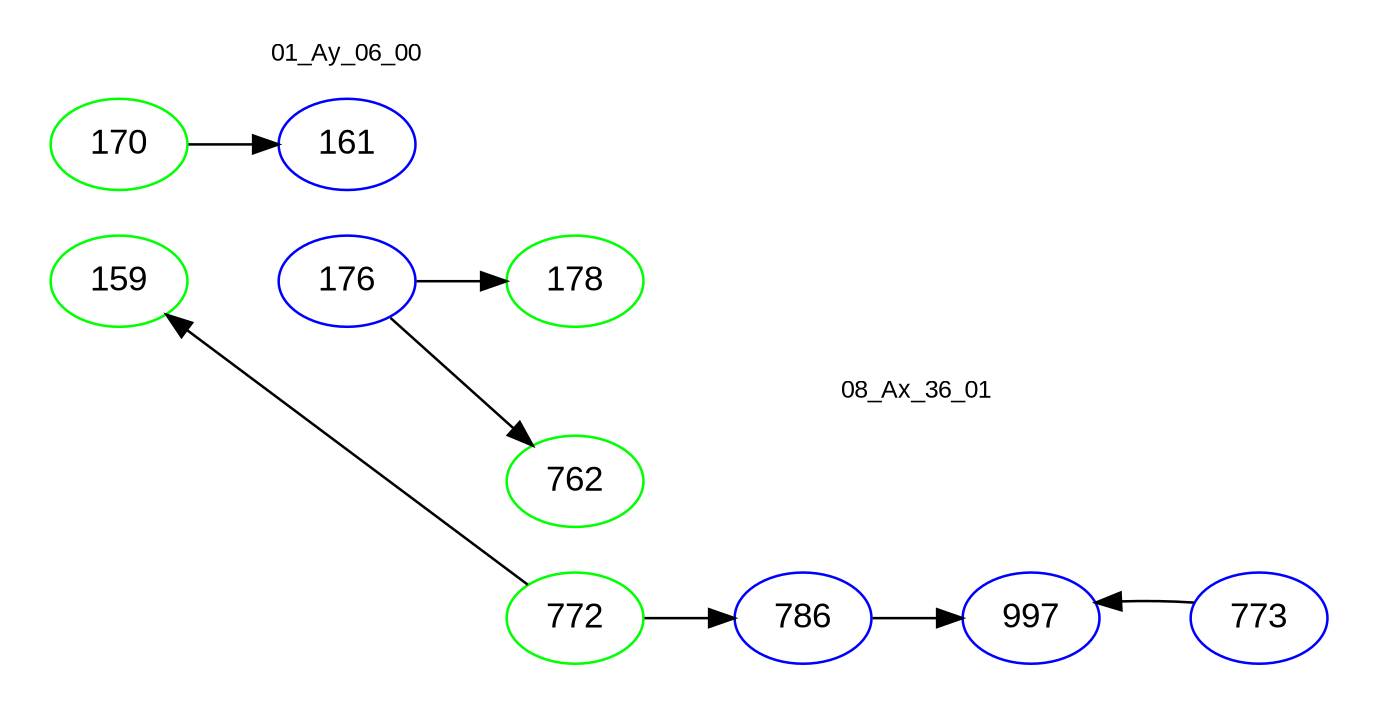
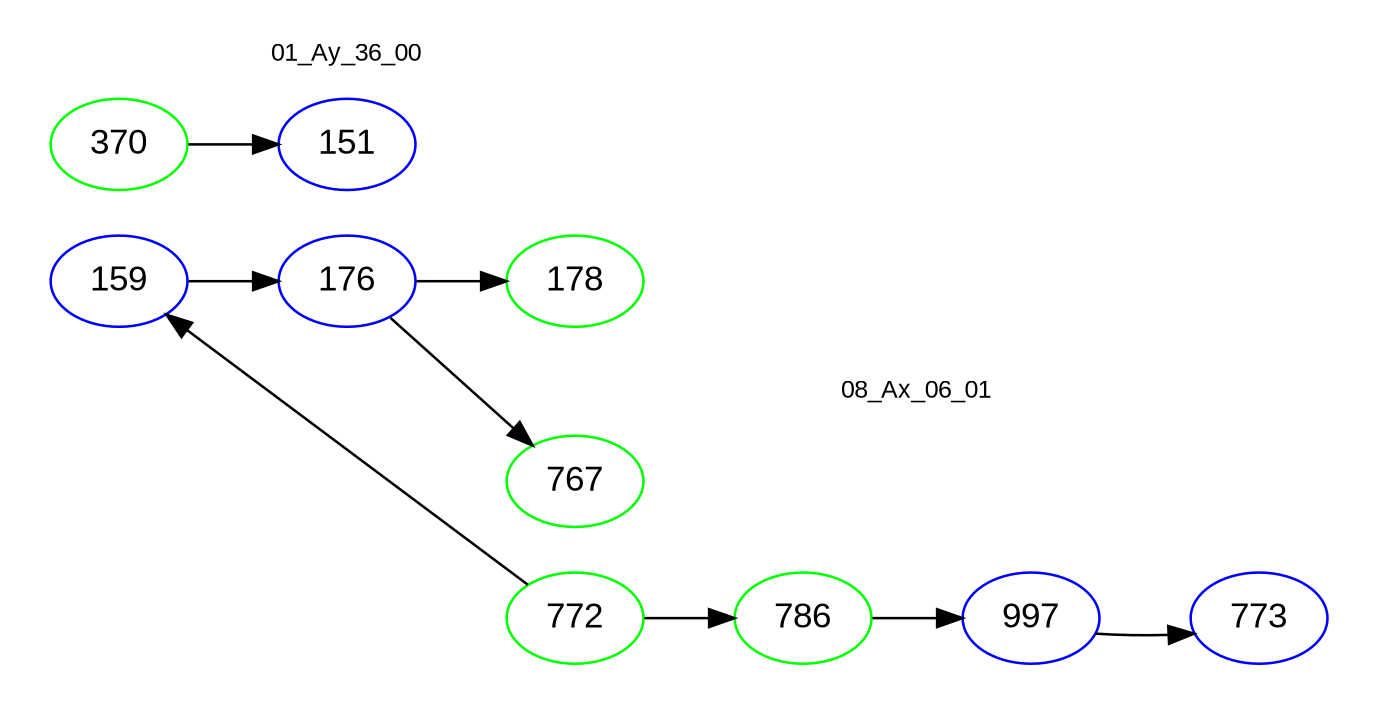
(347, 54) -> (347, 54)
(119, 144) -> (119, 144)
(347, 144) -> (347, 144)
(119, 281) -> (119, 281)
none -> (221, 281)
(917, 391) -> (917, 391)
(575, 481) -> (575, 481)
(1158, 601) -> (1132, 635)
(803, 618) -> (803, 618)
